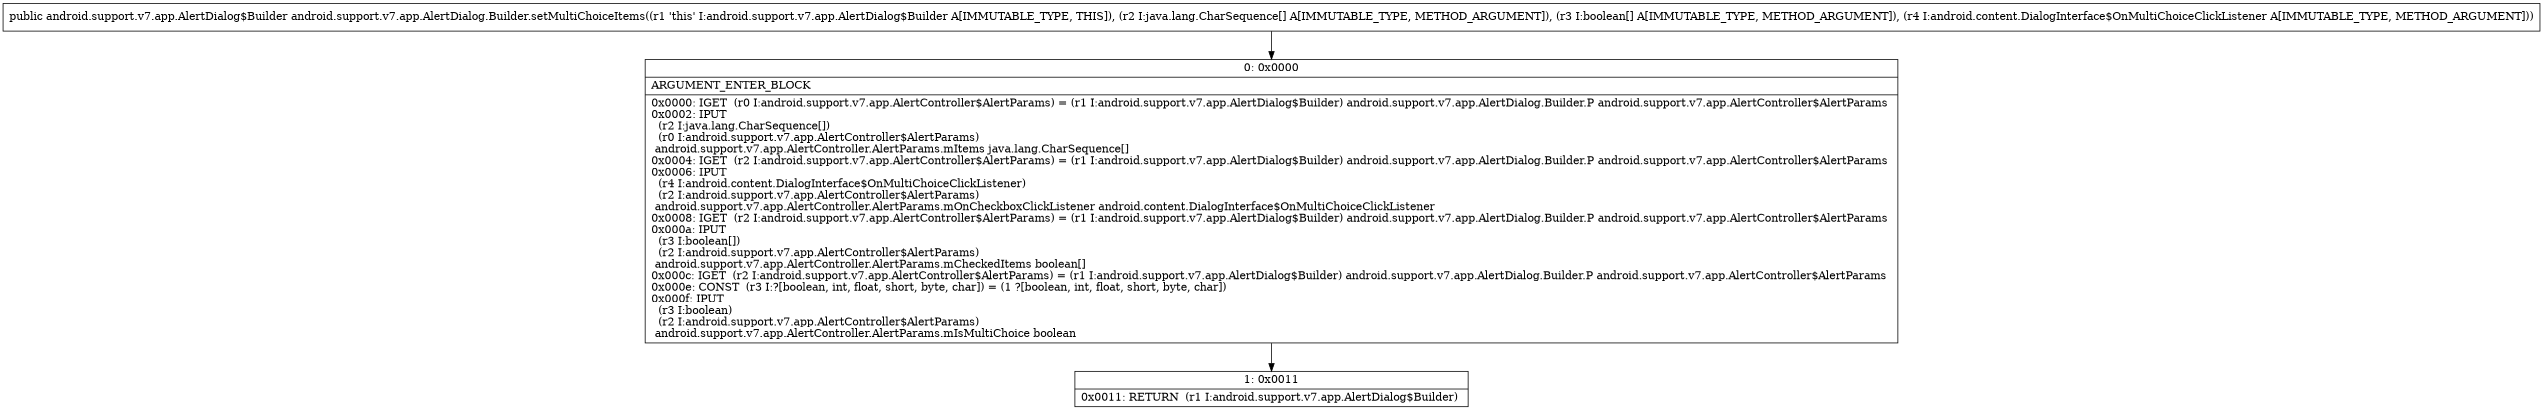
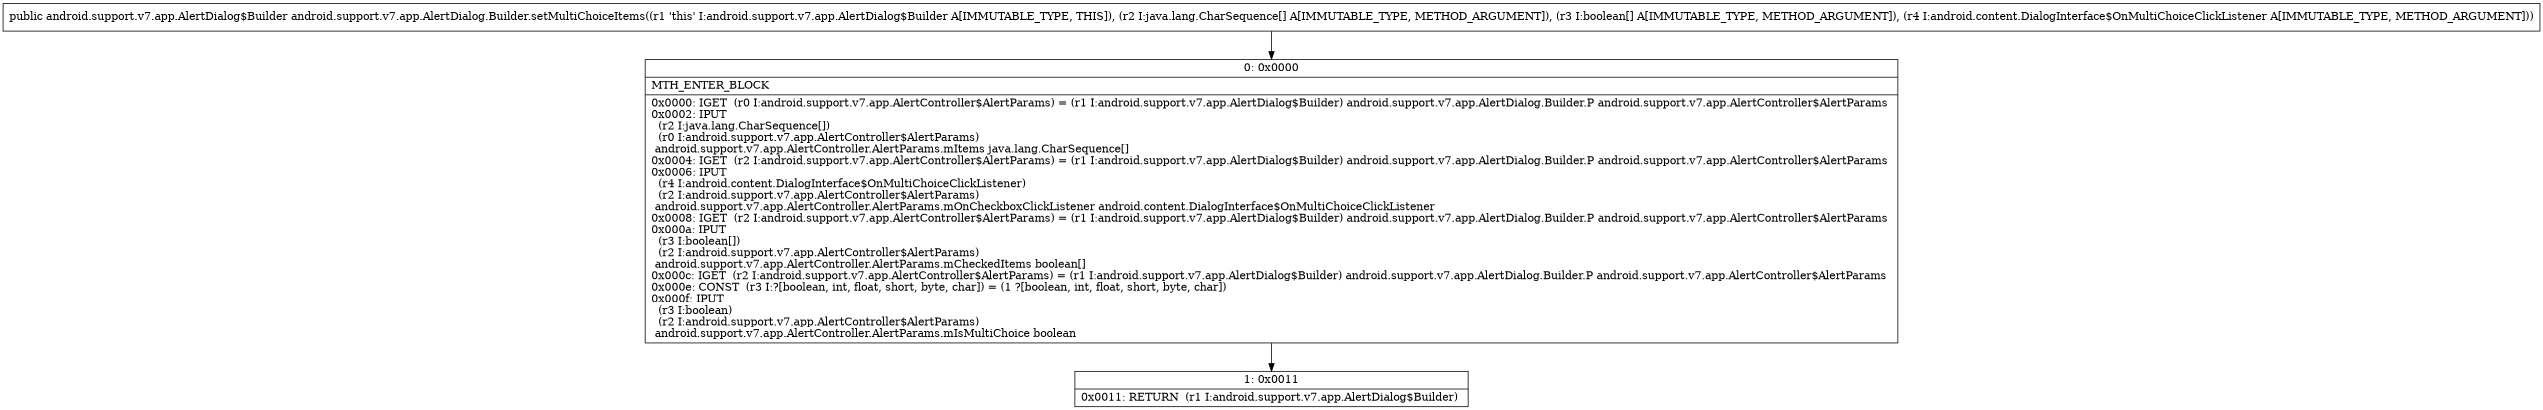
(731, 86) -> (710, 86)
